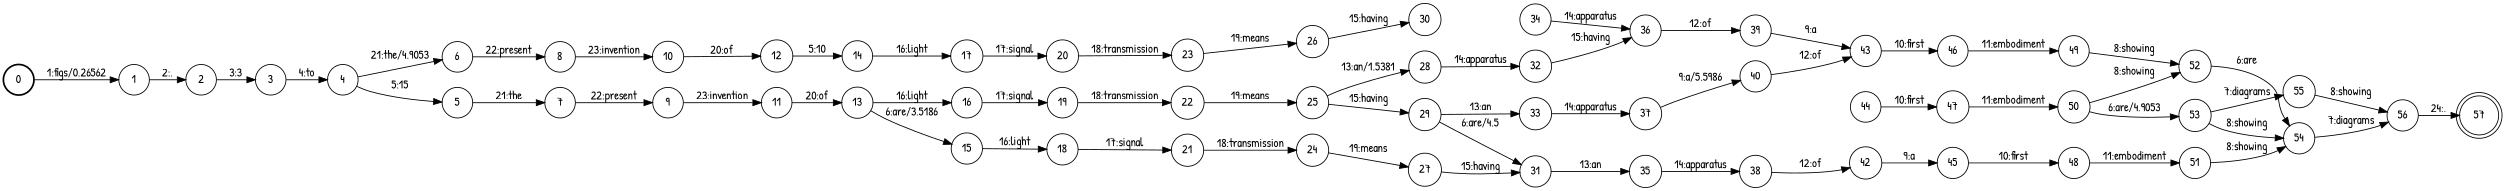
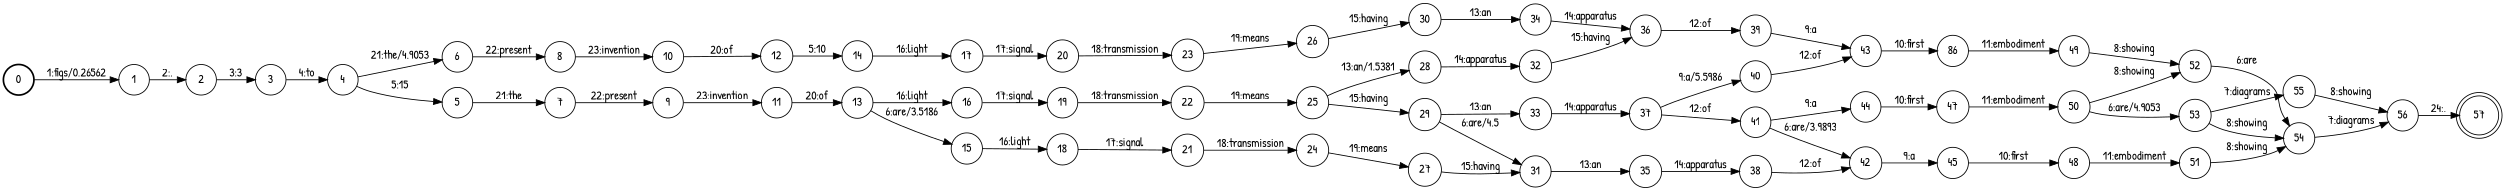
none -> (1476, 20)
(1953, 51) -> (1953, 51)
none -> (1756, 122)
